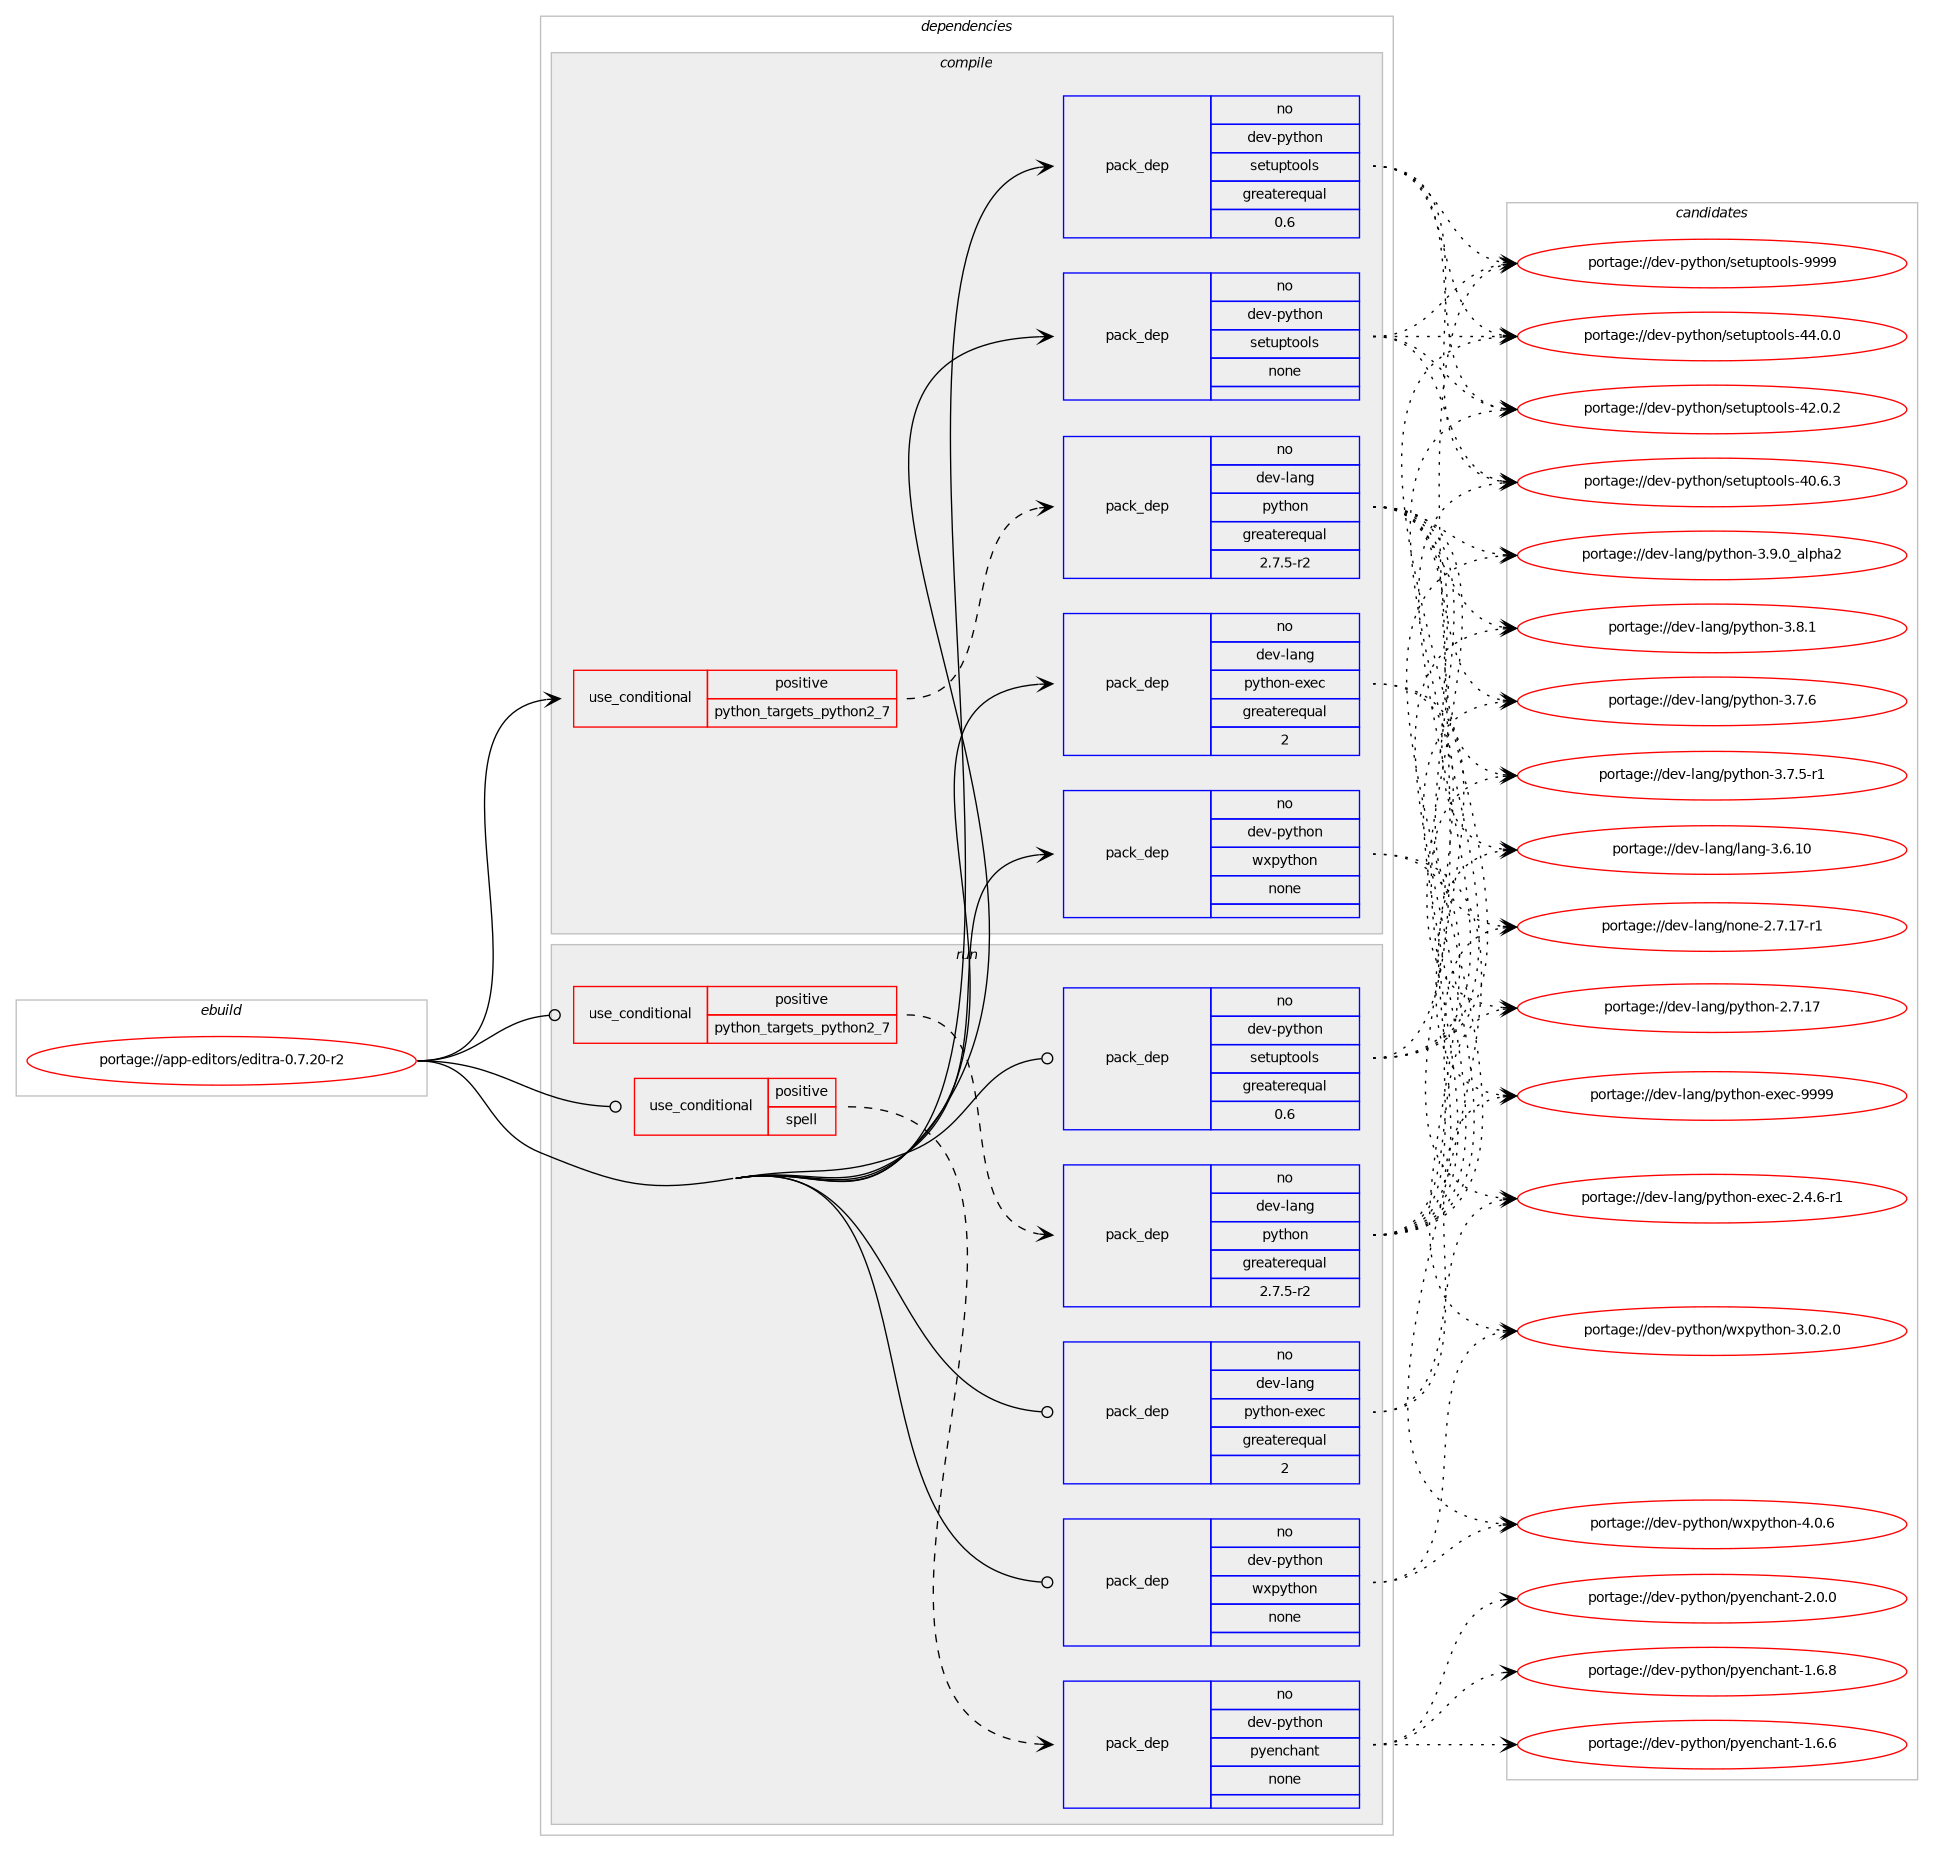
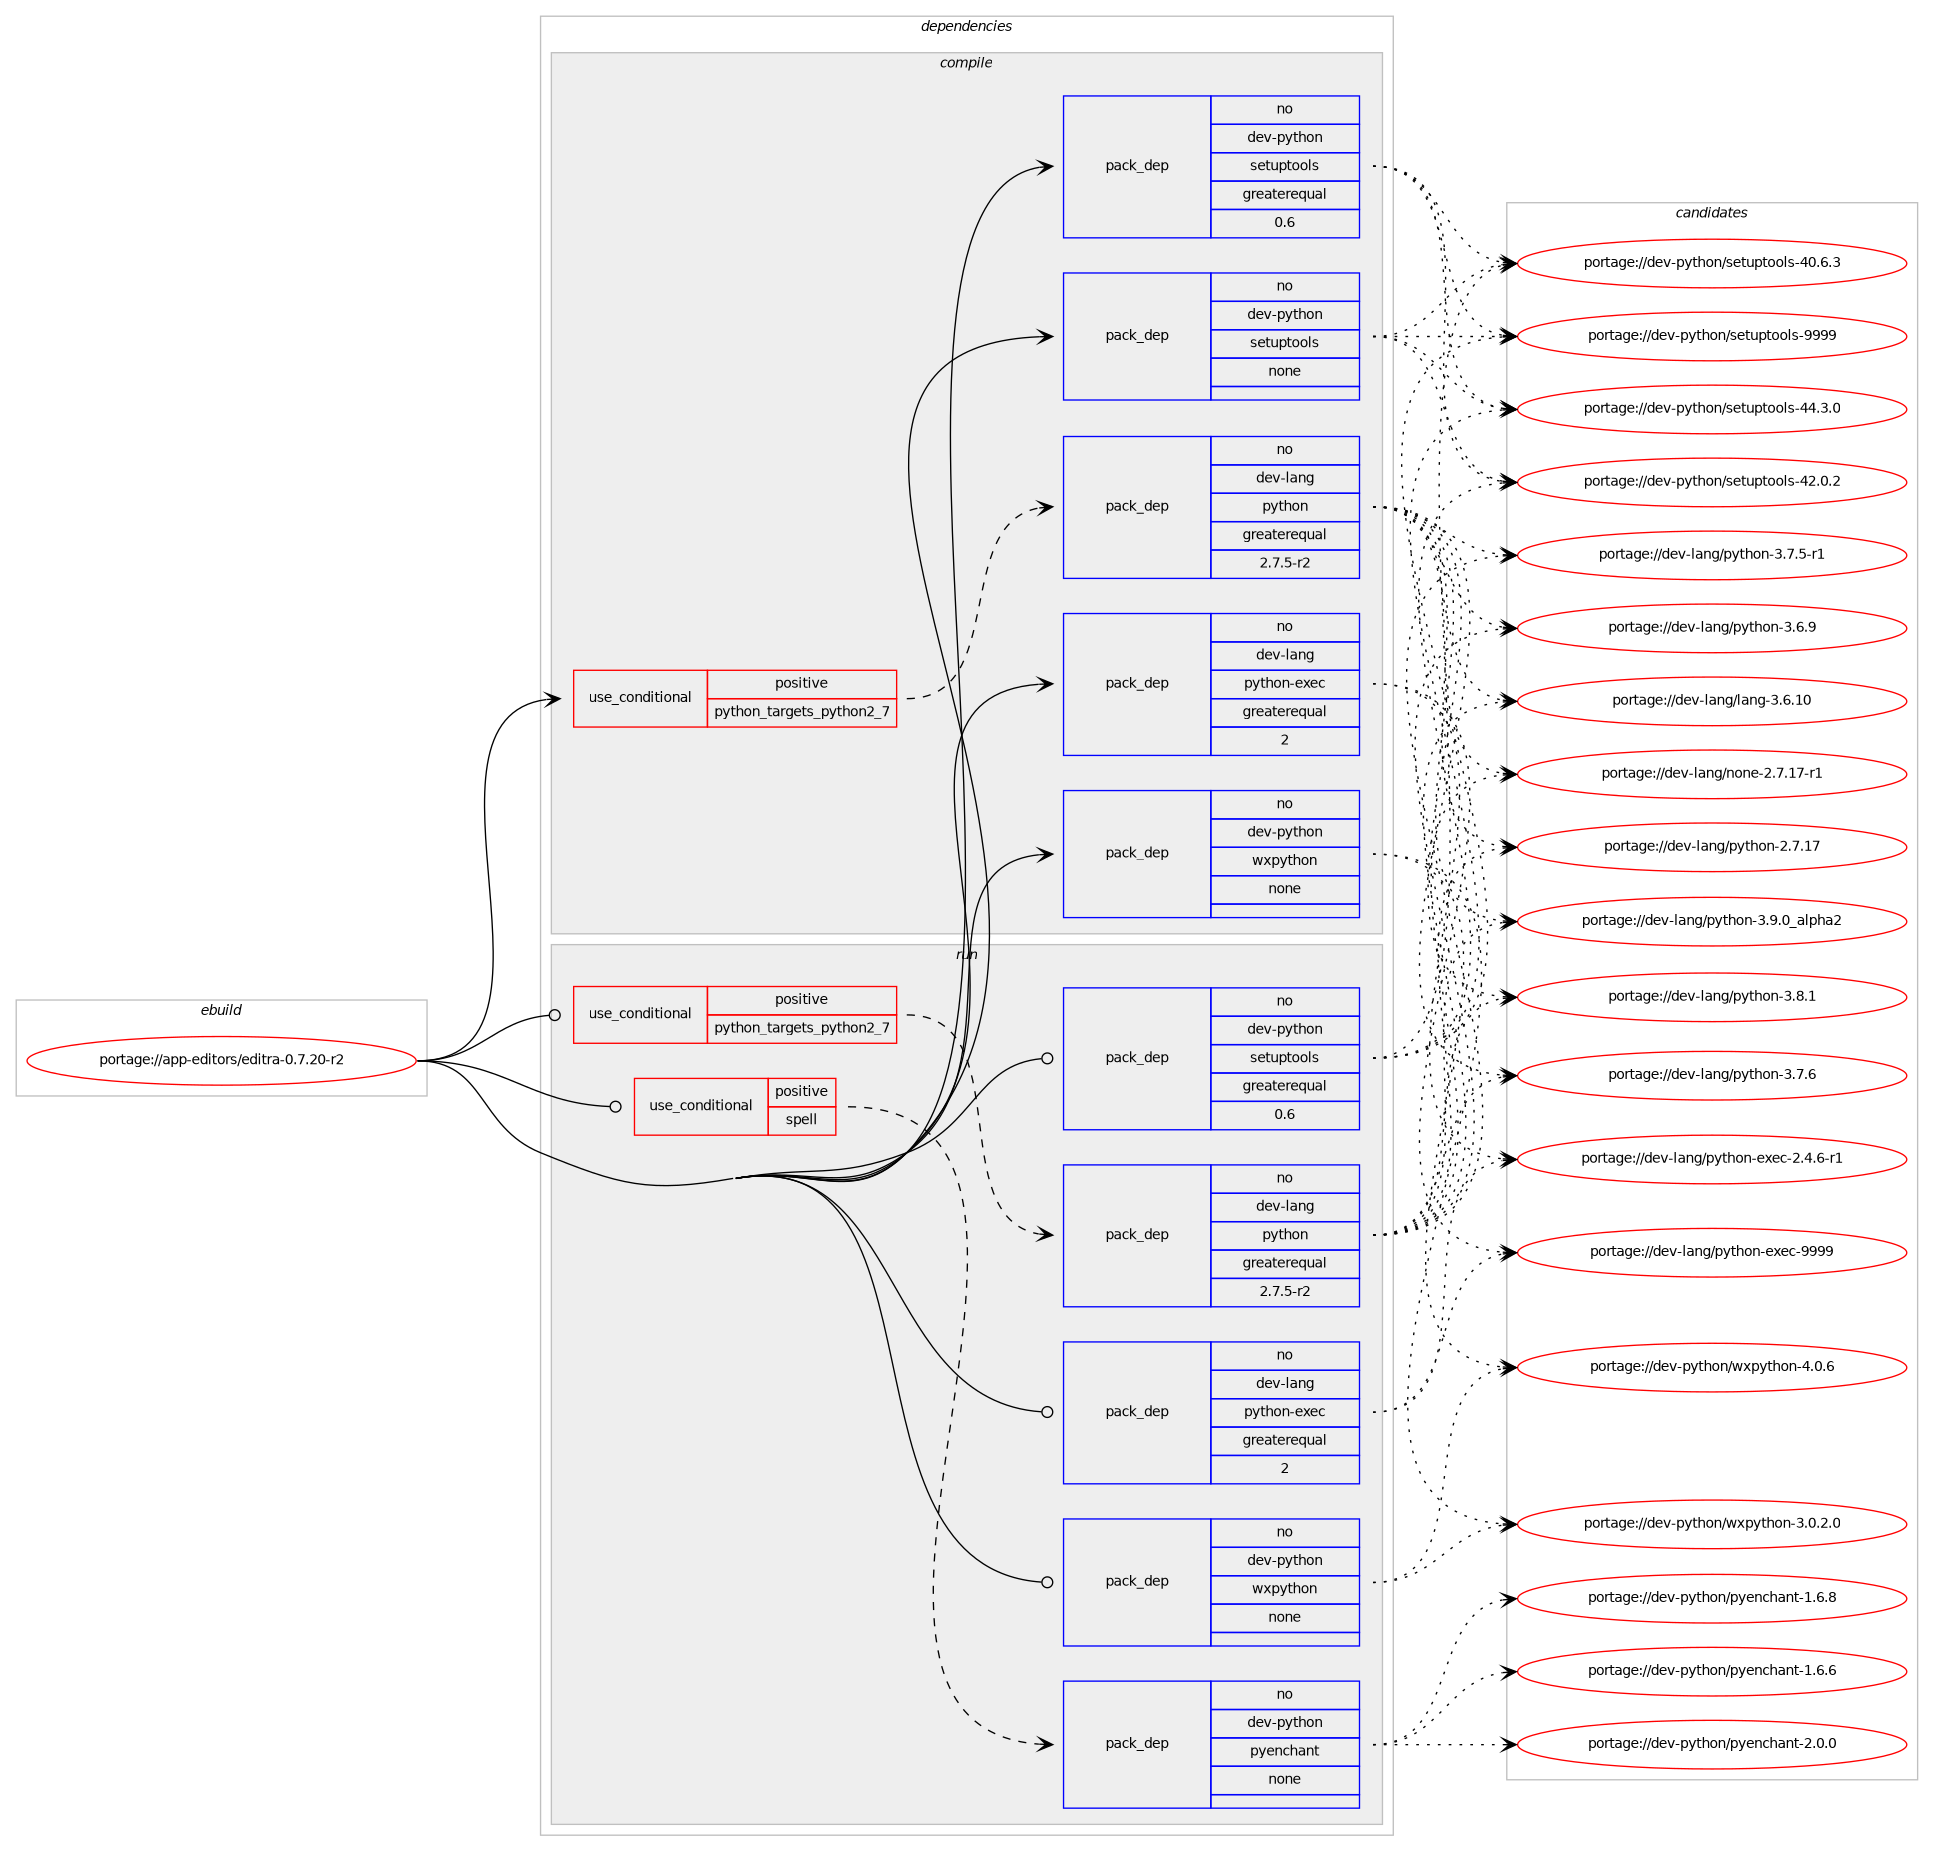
(1712, 336) -> (1712, 409)
none -> (1712, 628)
